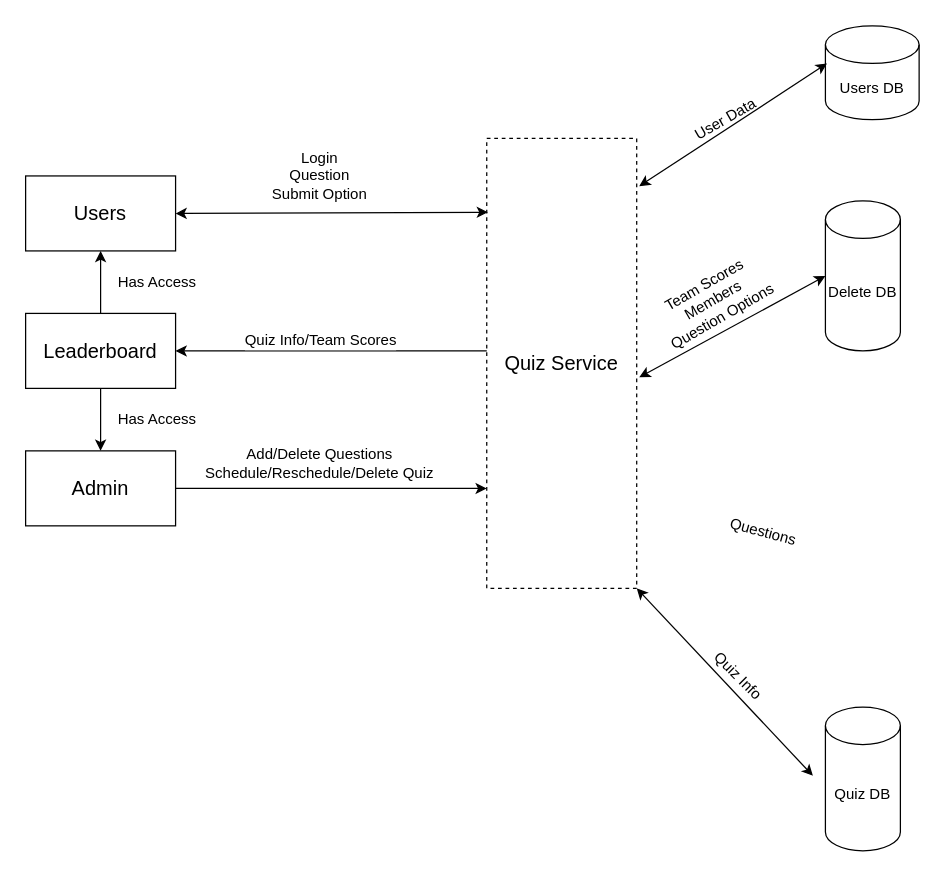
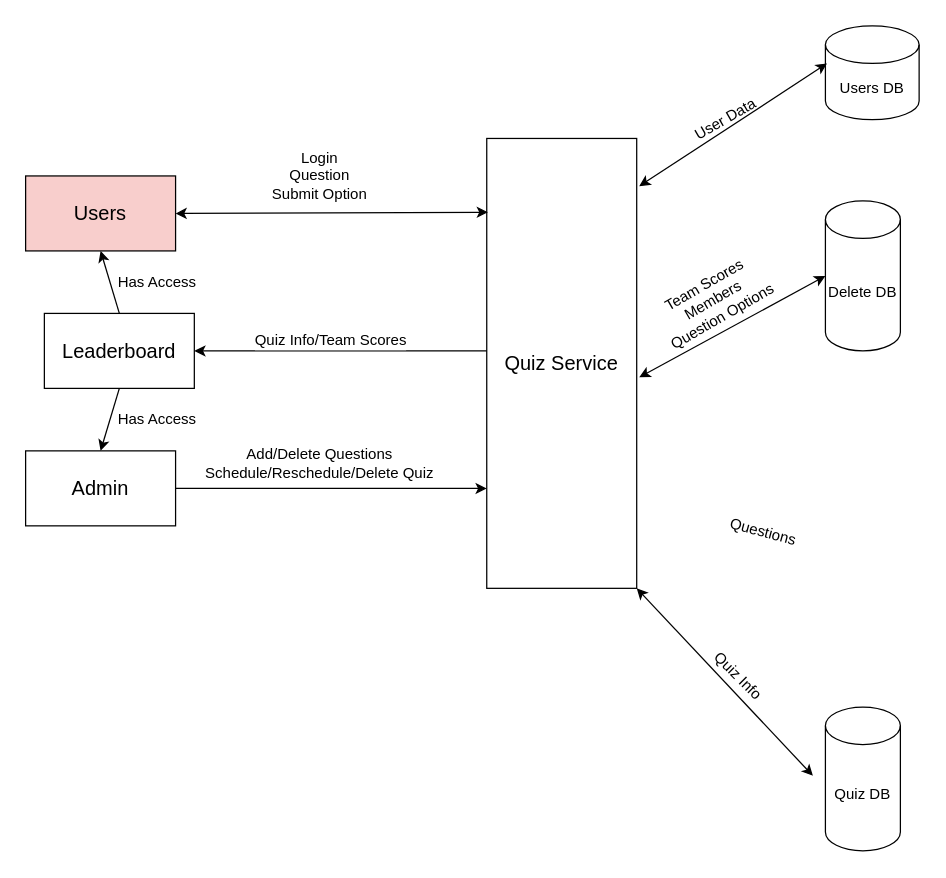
(101, 213) -> (101, 213)
(101, 351) -> (119, 351)
(562, 363) -> (562, 363)
